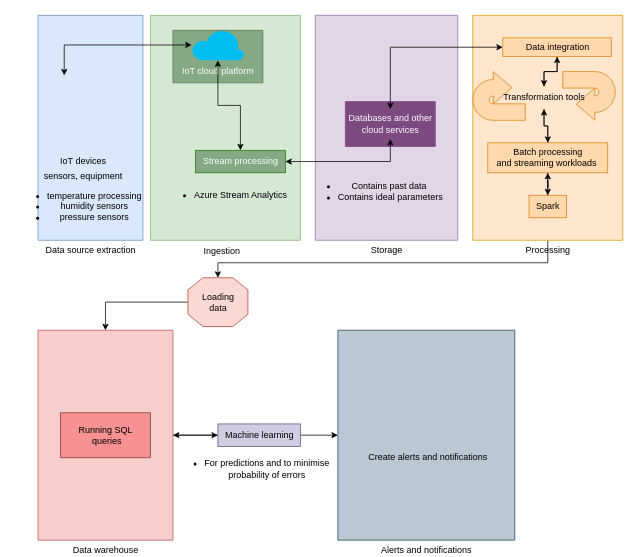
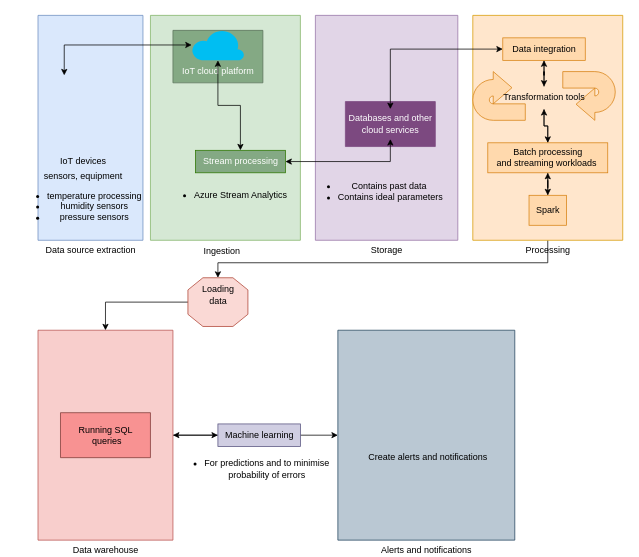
(557, 47) -> (544, 49)
(548, 207) -> (548, 210)
(218, 302) -> (218, 295)
